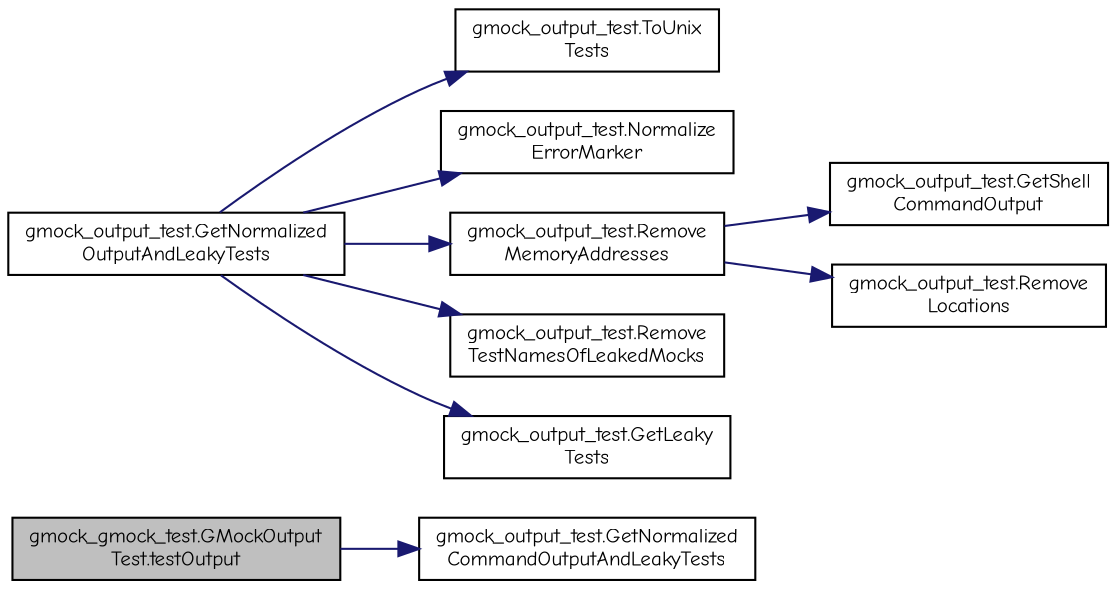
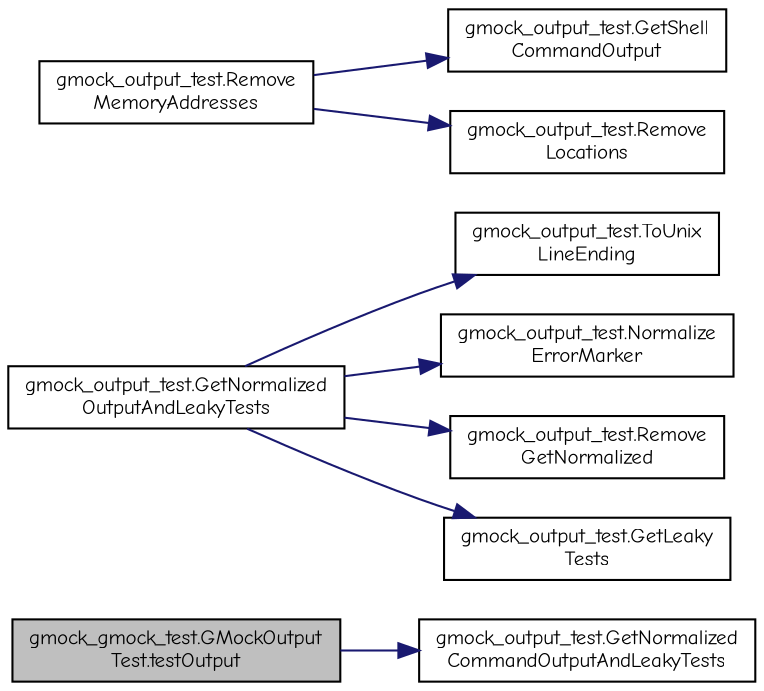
(587, 40) -> (587, 244)
(387, 244) -> none
(587, 345) -> (587, 447)
